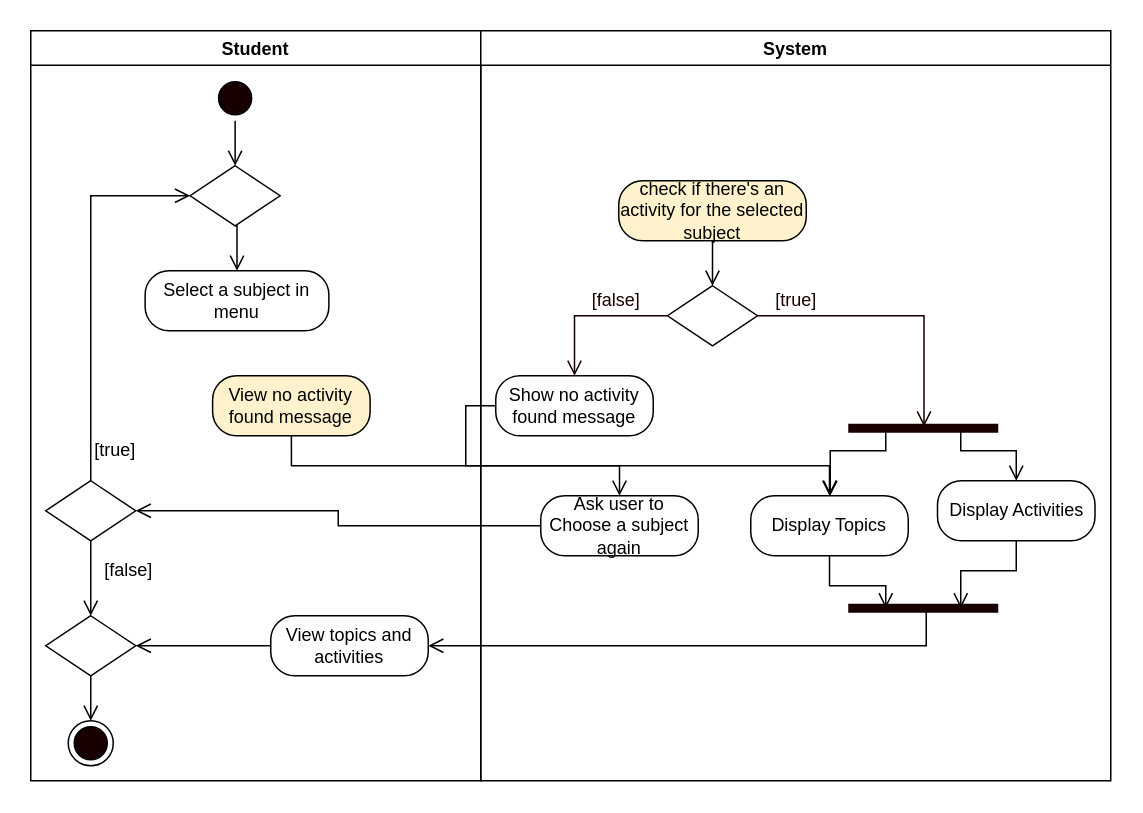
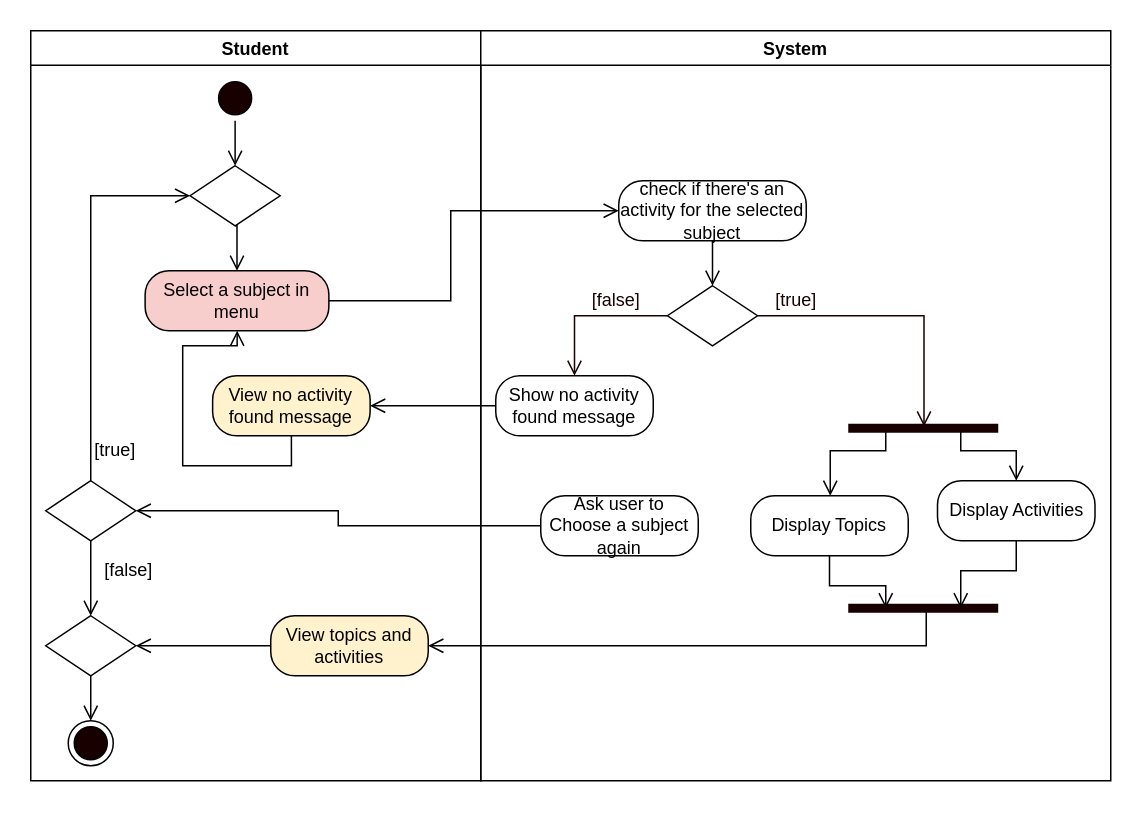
(713, 211) -> (713, 211)
none -> (451, 235)
(237, 301) -> (237, 301)
(376, 466) -> (183, 429)
(725, 466) -> (421, 406)
(350, 646) -> (350, 646)
